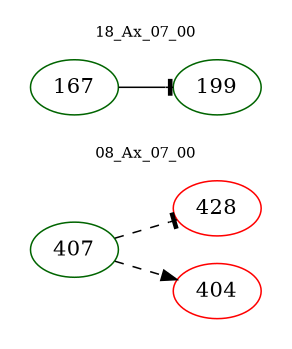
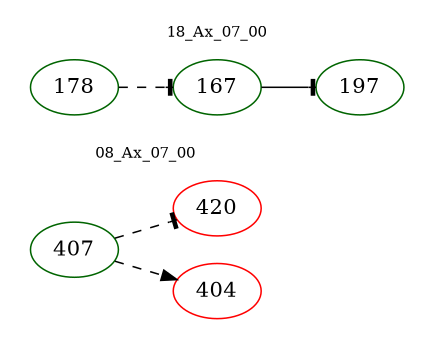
none -> (74, 87)
(217, 87) -> (360, 87)
(217, 208) -> (217, 208)
